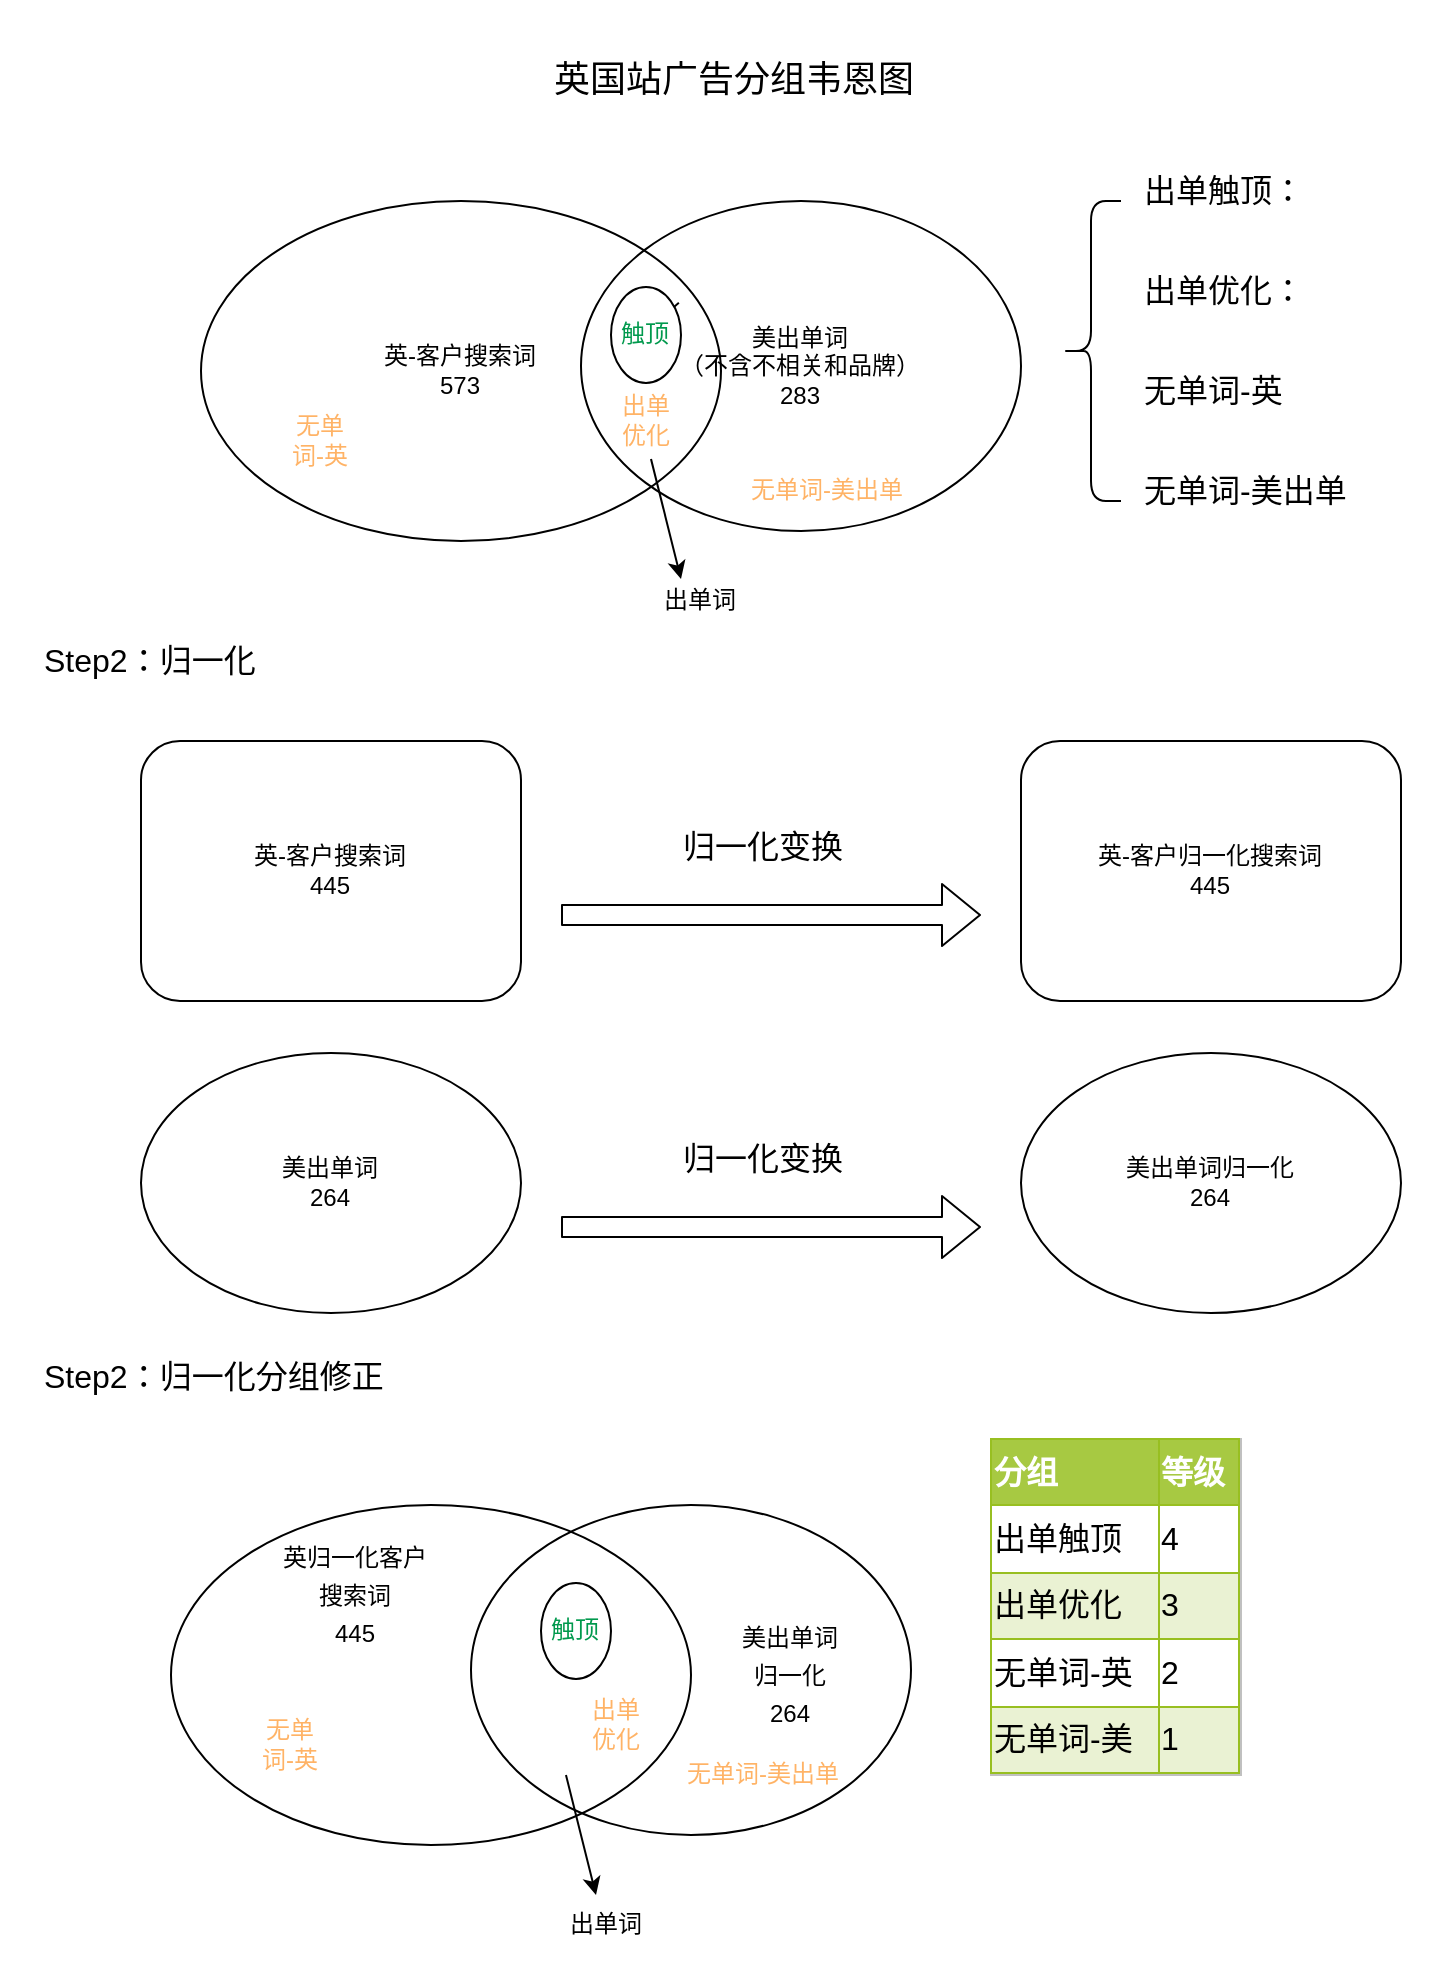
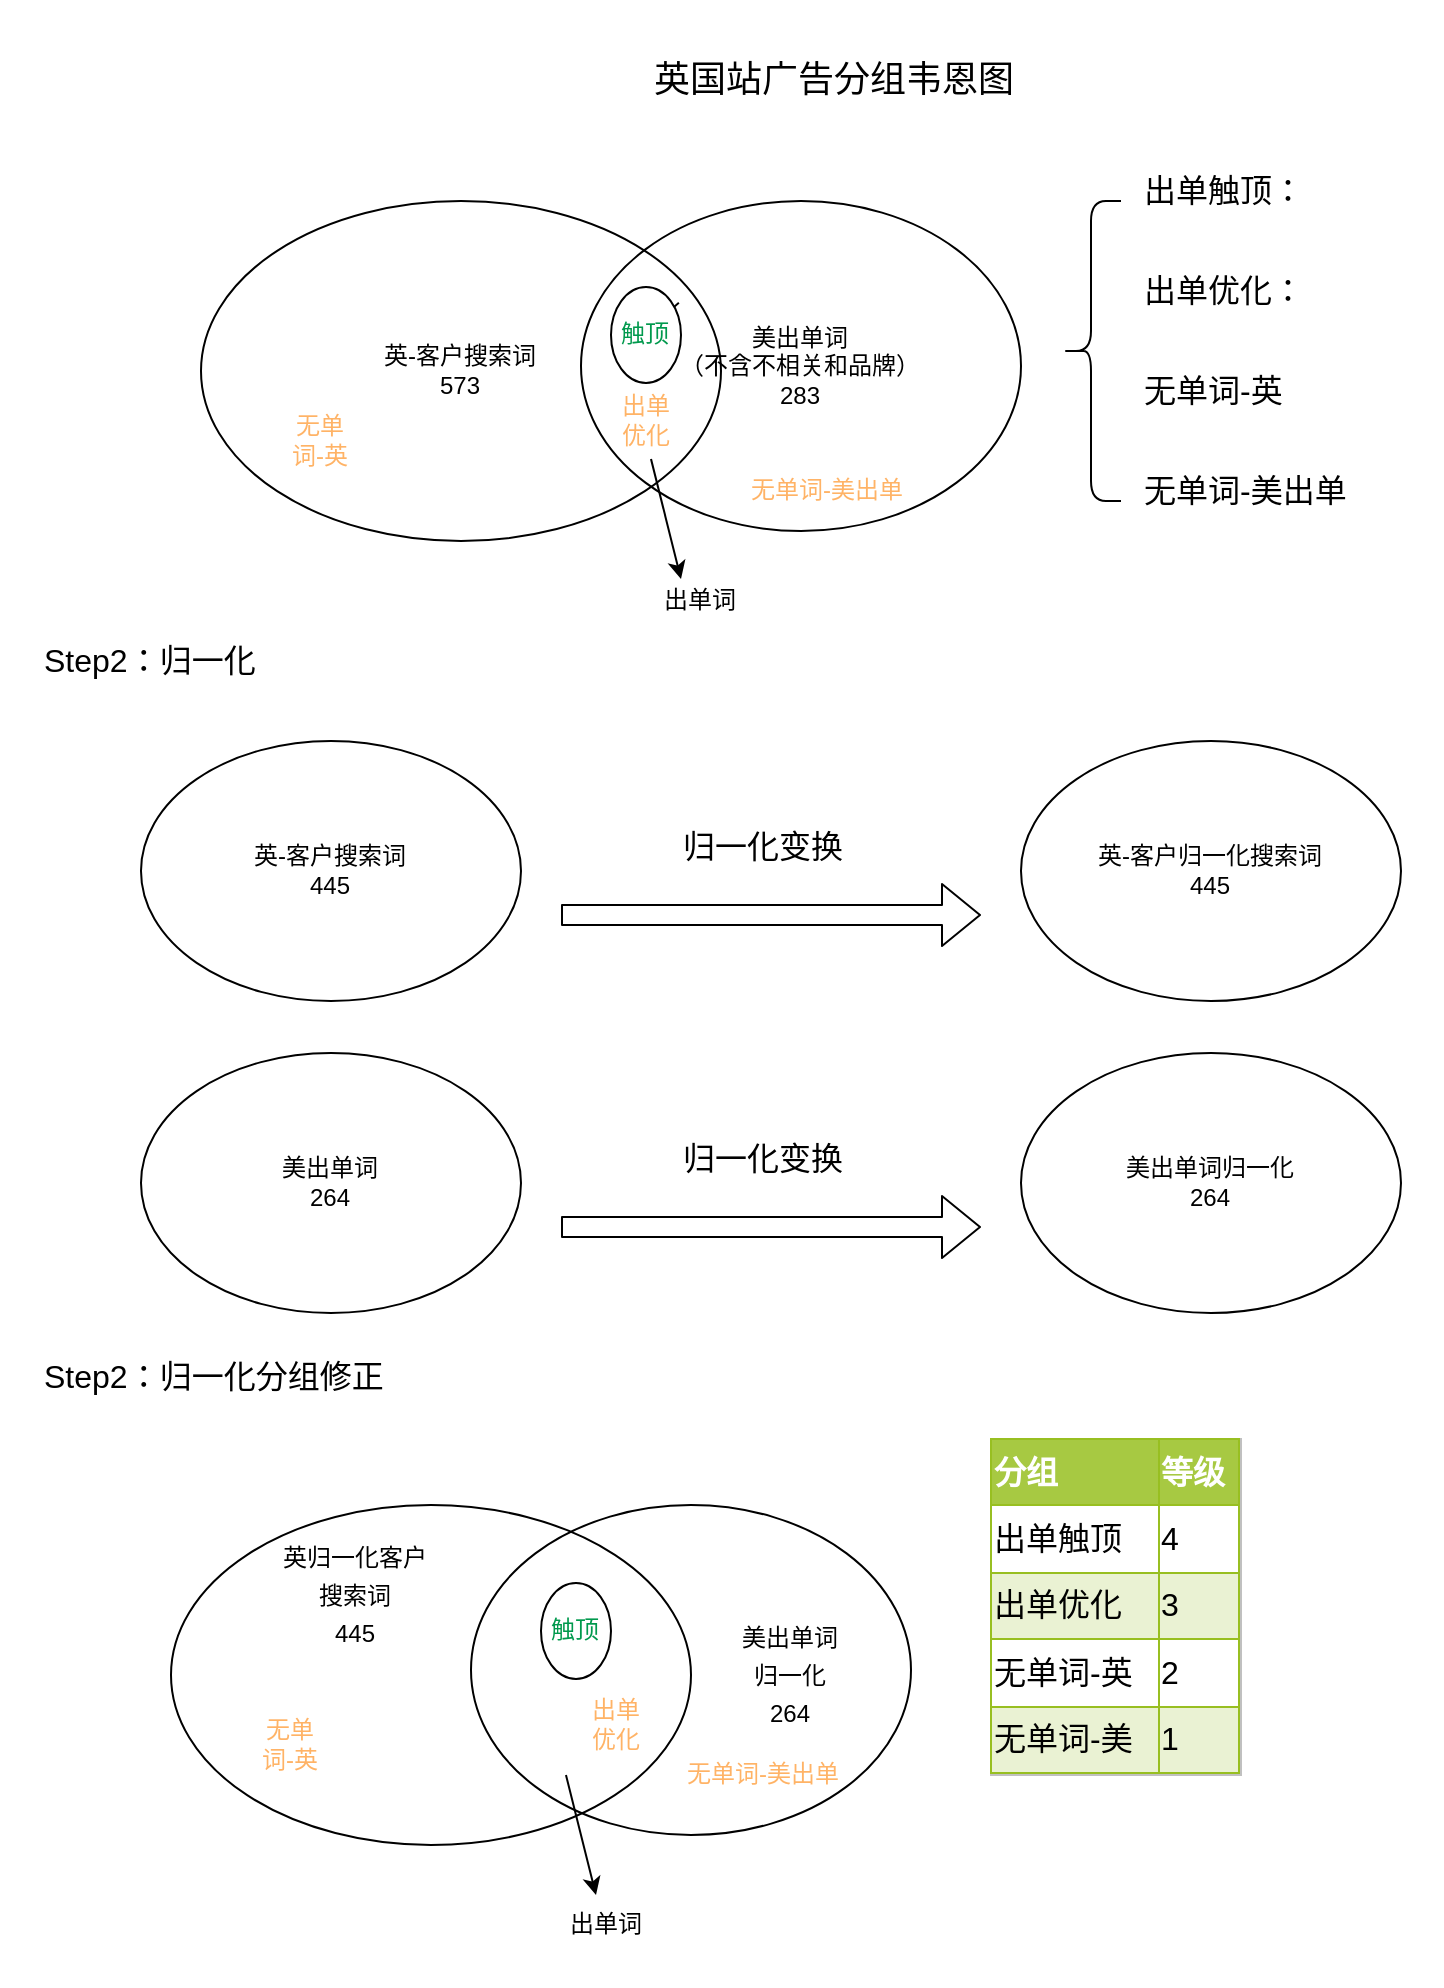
(751, 81) -> (851, 81)
(331, 871) -> (331, 871)
(1211, 871) -> (1211, 871)
